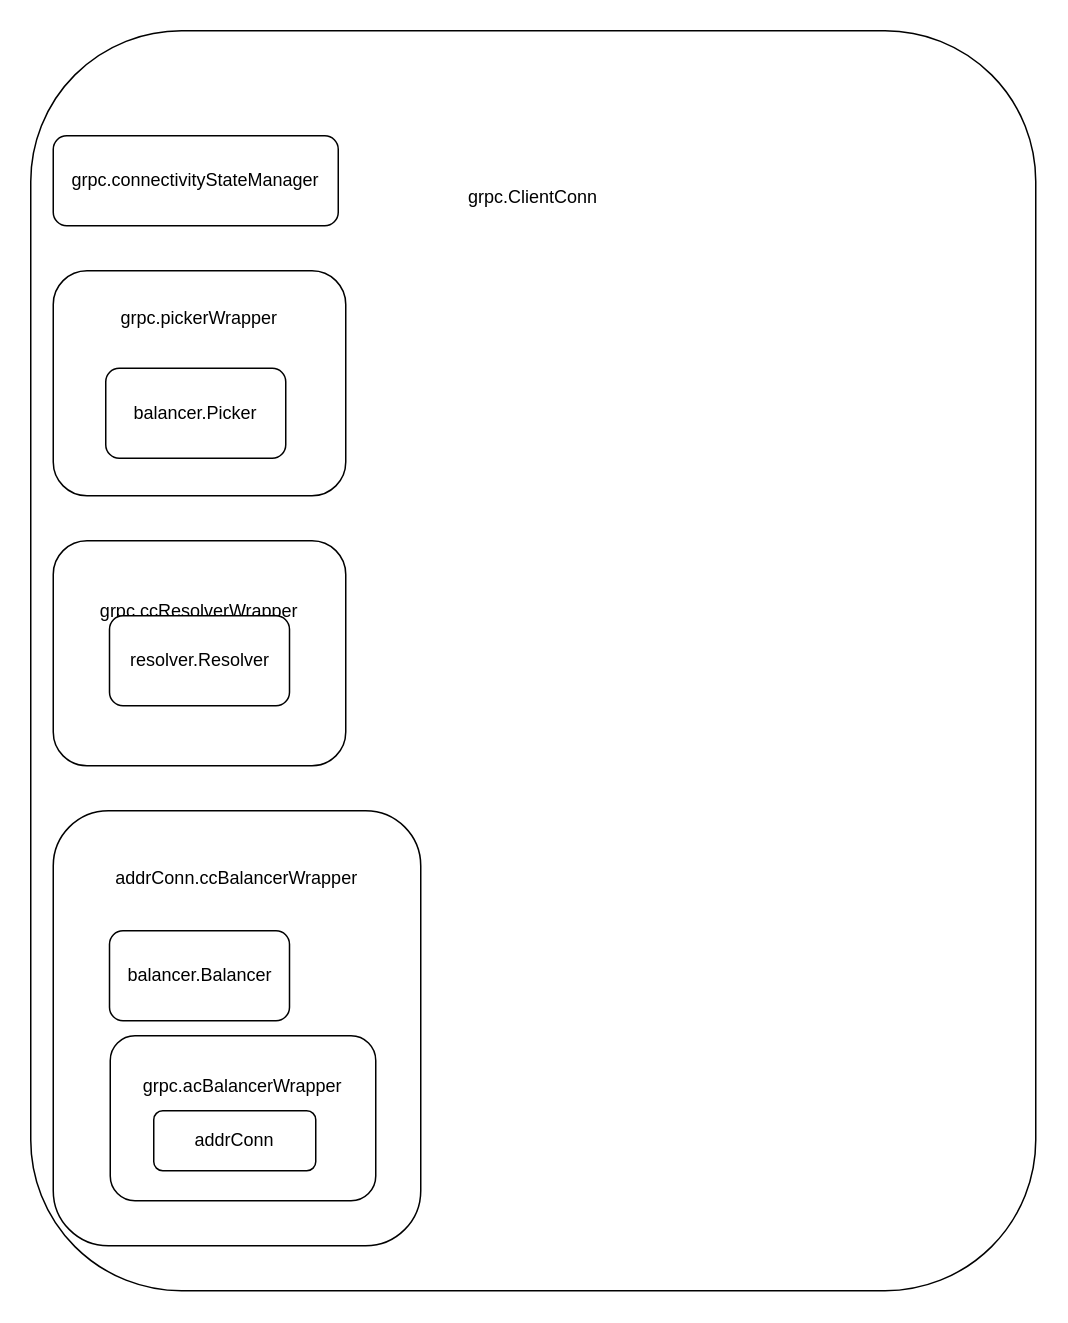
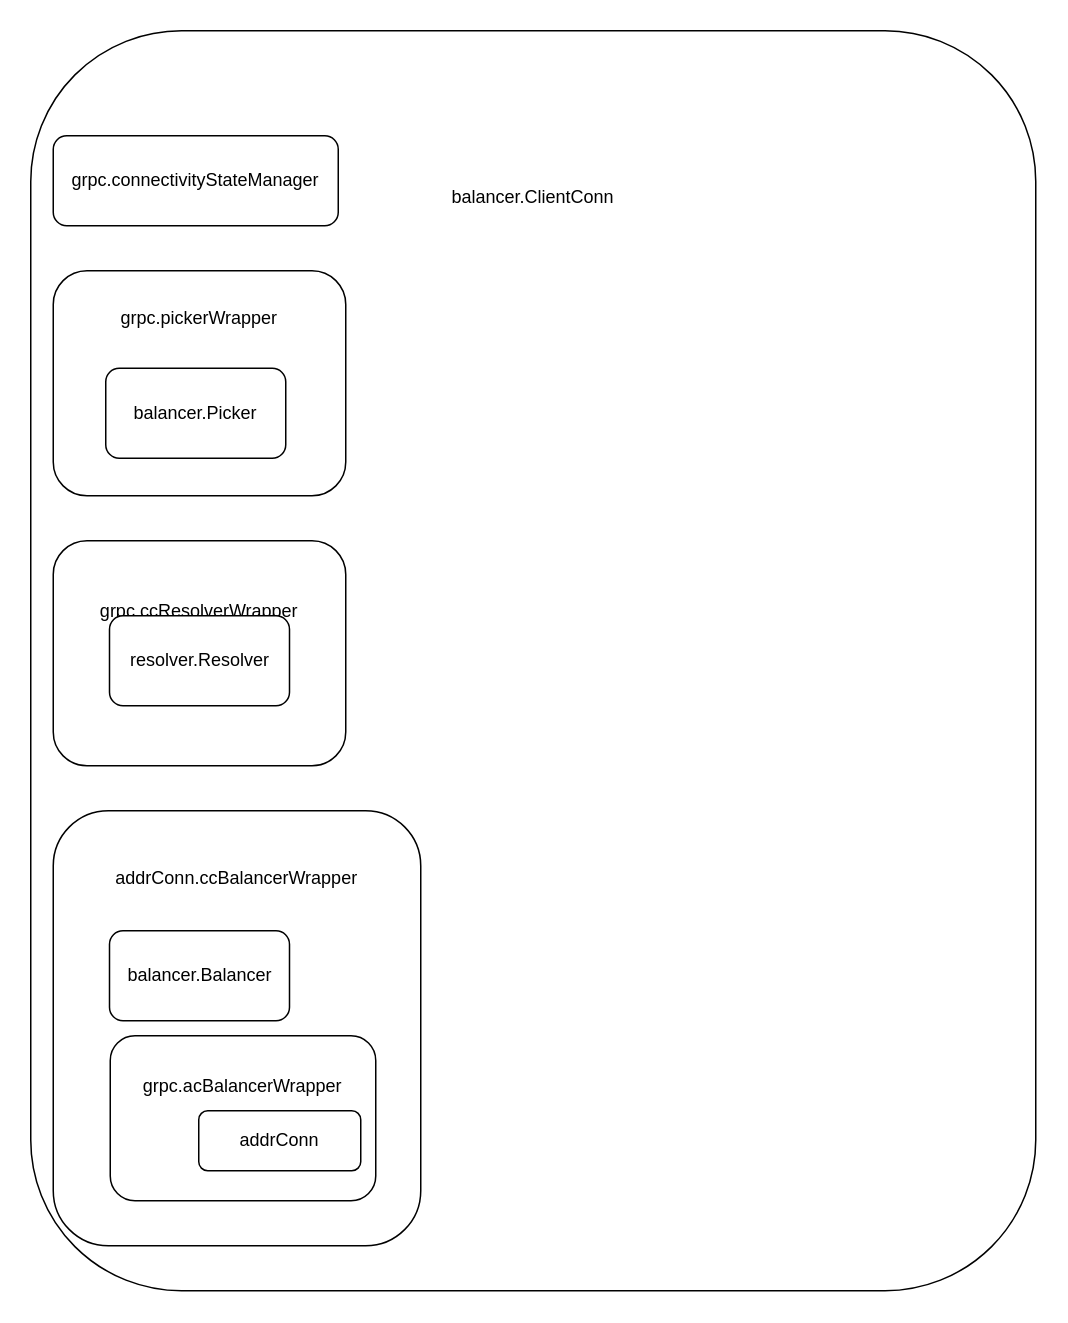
(533, 661) -> (533, 661)
(235, 1141) -> (280, 1141)
